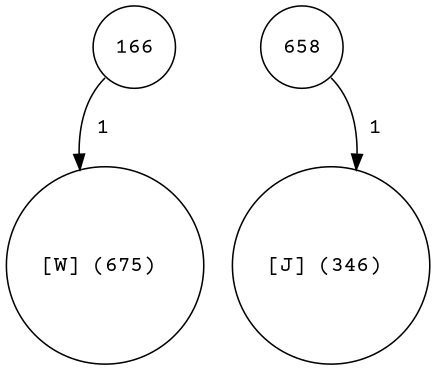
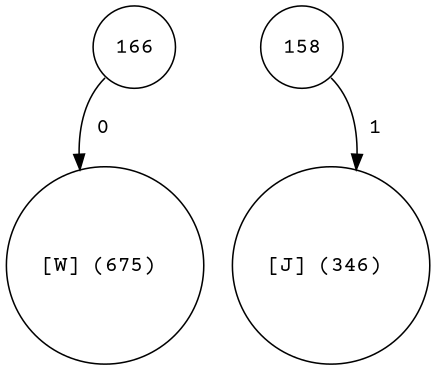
(302, 47) -> (302, 47)
(97, 127) -> (97, 127)
